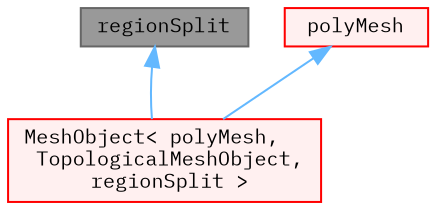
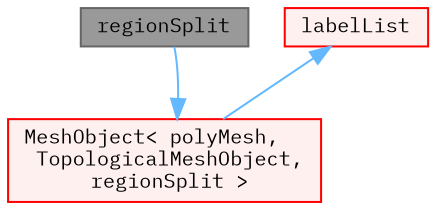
(356, 27) -> (356, 27)
(151, 93) -> (178, 72)
